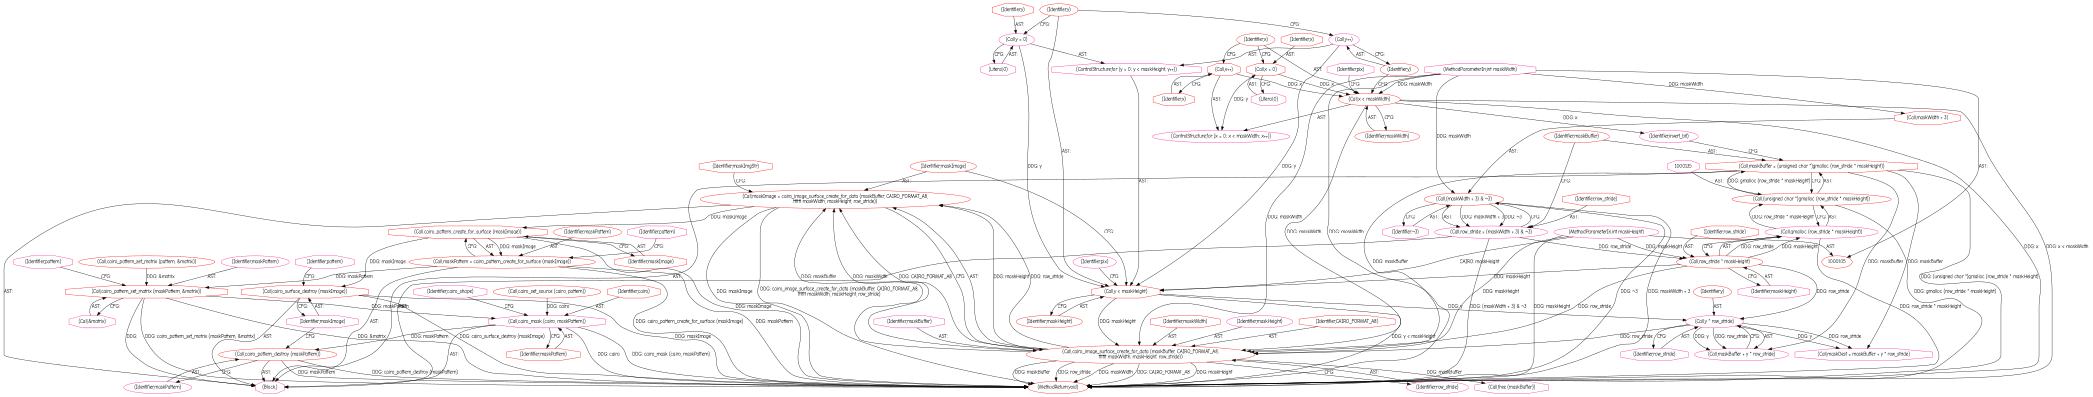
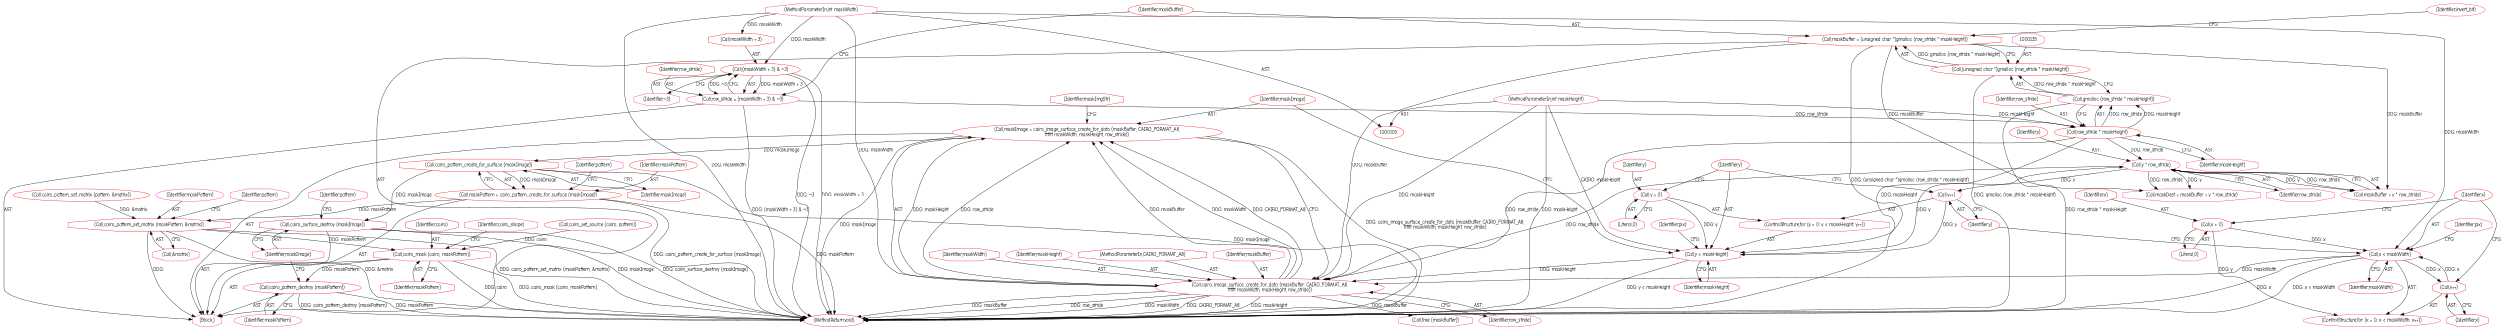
(1518, 118) -> (2422, 269)
none -> (2044, 180)
(1347, 322) -> (1143, 255)
